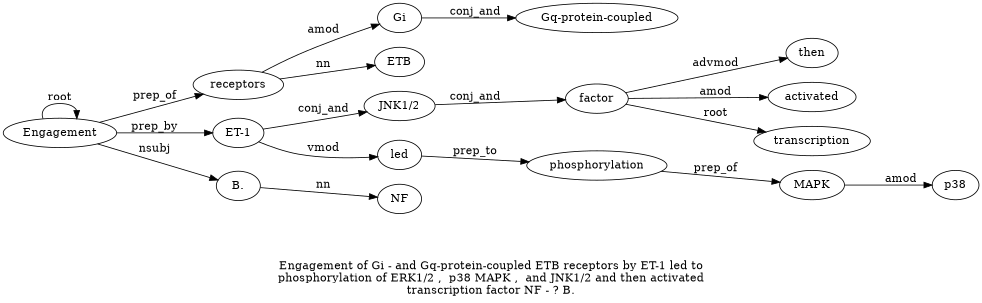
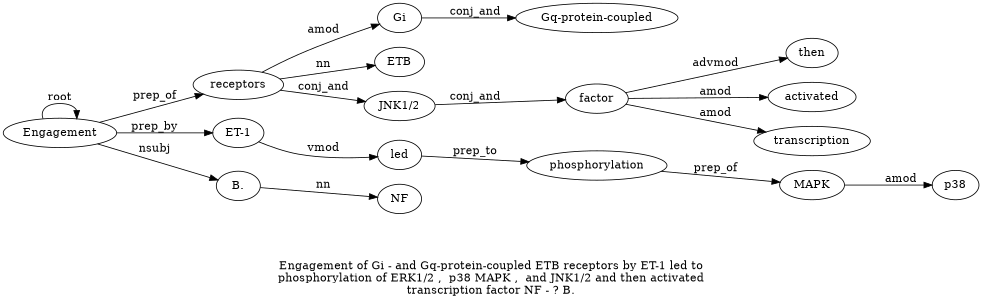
(716, 113) -> (716, 113)
(311, 121) -> (319, 95)
